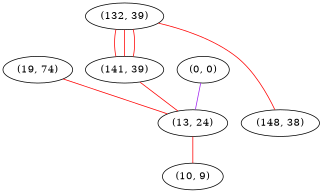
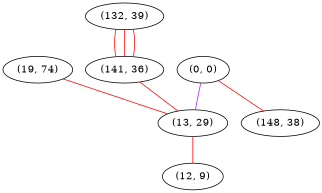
(228, 51) -> (241, 96)
(125, 70) -> (125, 70)
(193, 123) -> (193, 123)
(193, 177) -> (193, 177)
